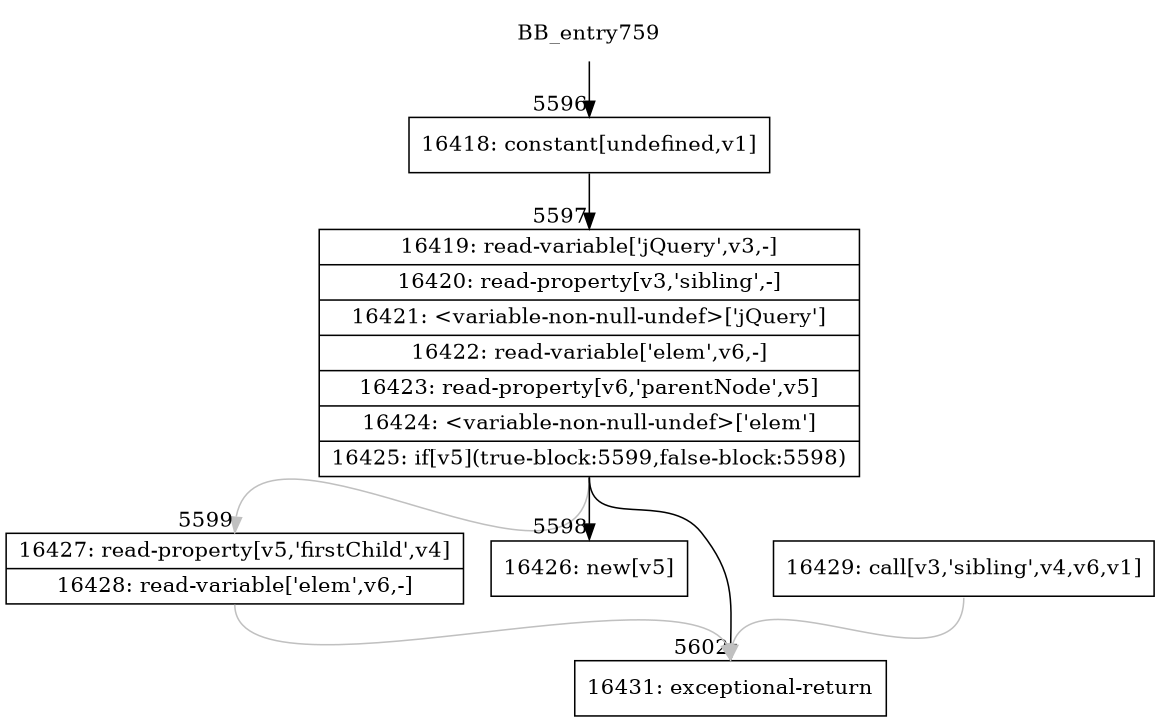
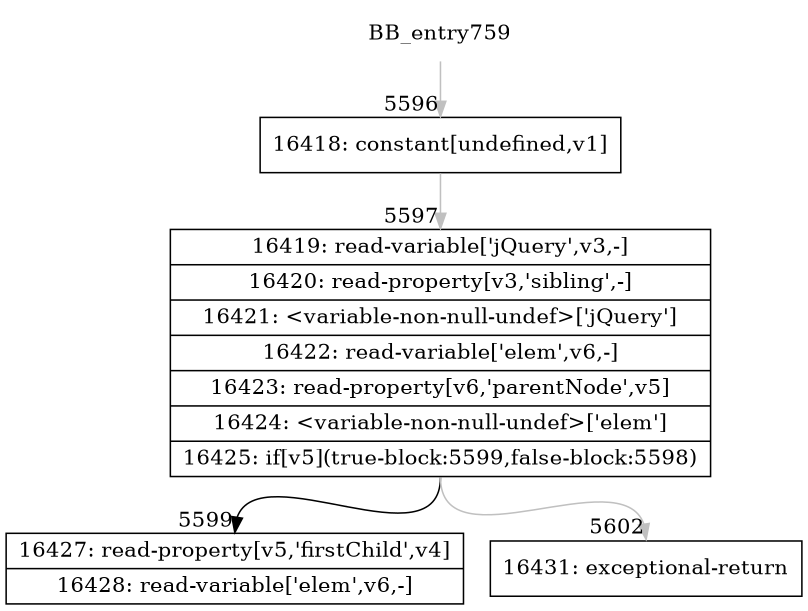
(589, 81) -> (440, 81)
(589, 193) -> (440, 193)
(420, 507) -> (345, 506)
(695, 527) -> (536, 510)
(589, 569) -> none
(964, 569) -> none
(475, 633) -> none
